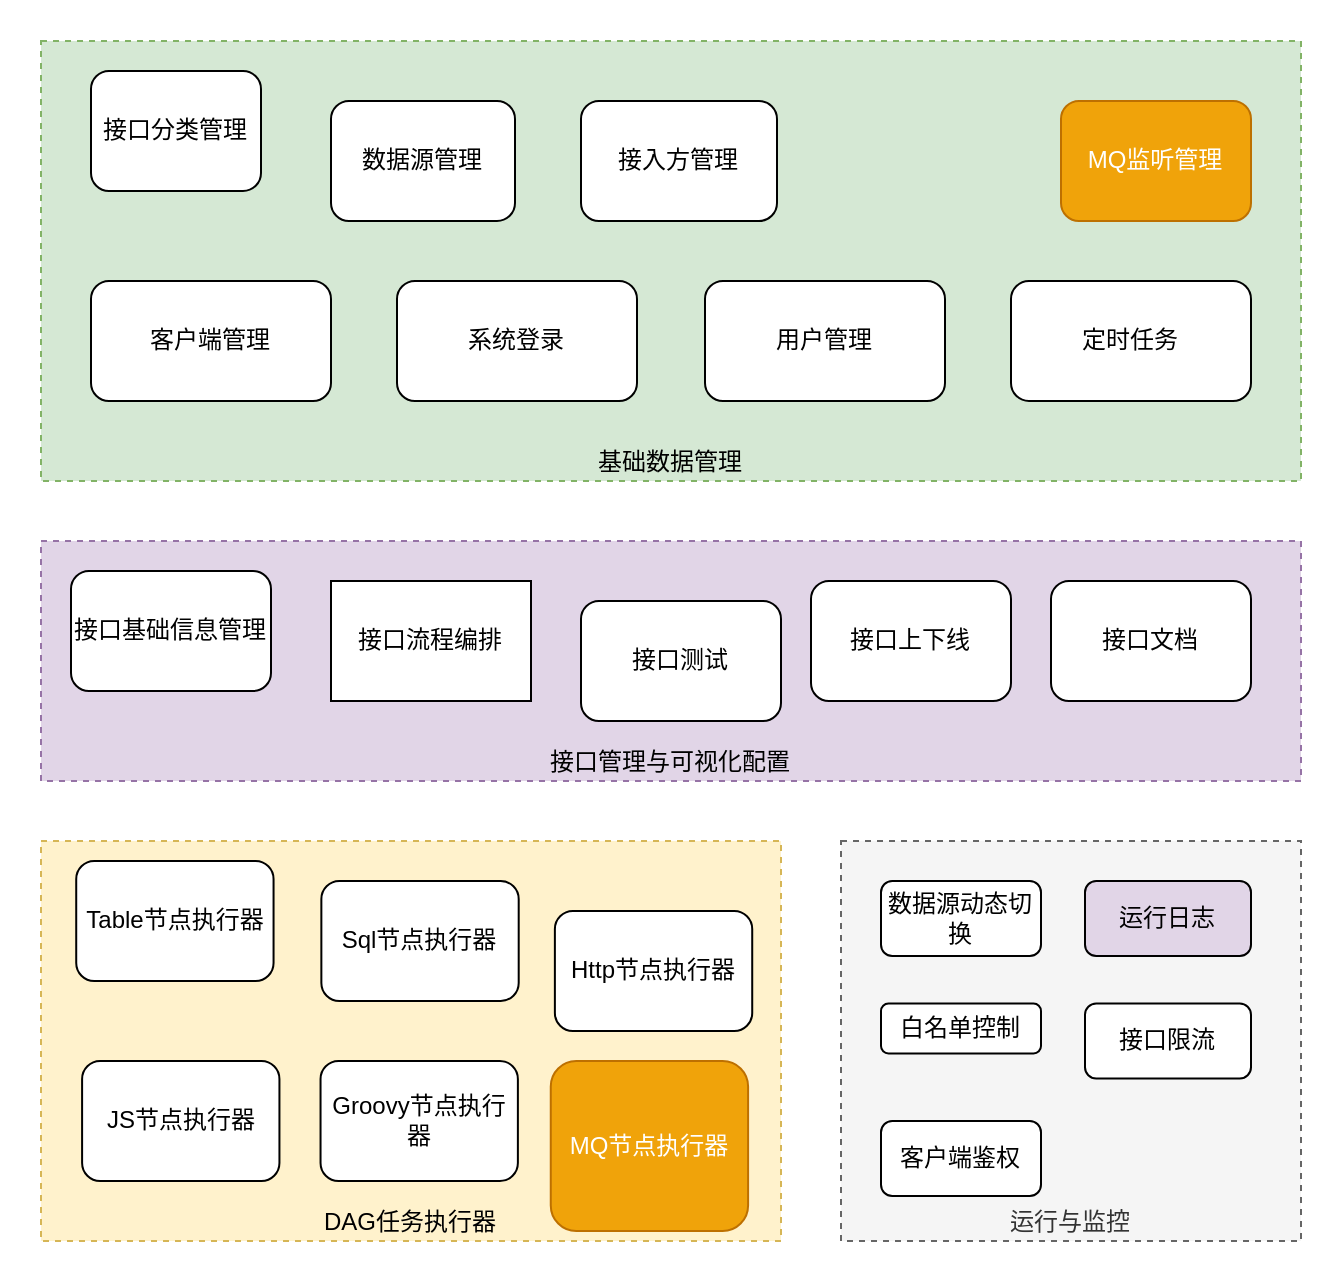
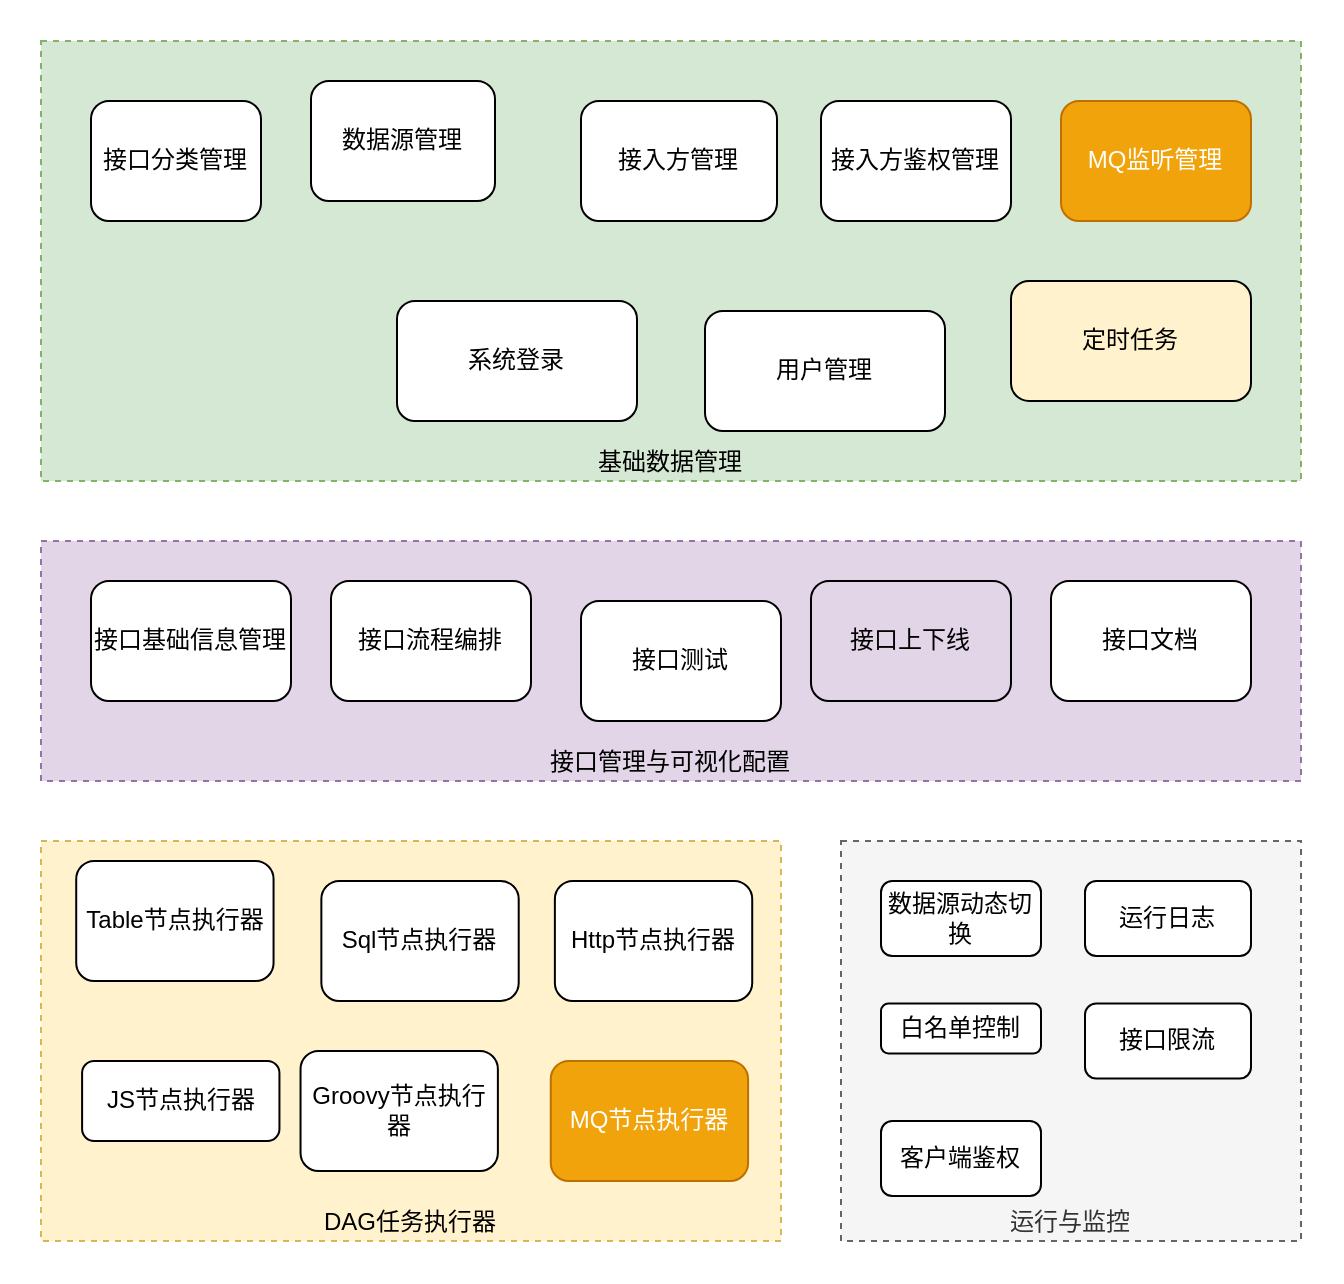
(176, 131) -> (176, 161)
(423, 161) -> (403, 141)
none -> (916, 161)
(211, 341) -> none
(517, 341) -> (517, 361)
(825, 341) -> (825, 371)
(1131, 341) -> (1131, 341)
(171, 631) -> (191, 641)
(431, 641) -> (431, 641)
(911, 641) -> (911, 641)
(1168, 919) -> (1168, 919)
(654, 971) -> (654, 941)
(181, 1121) -> (181, 1101)
(419, 1121) -> (399, 1111)
(649, 1146) -> (649, 1121)
